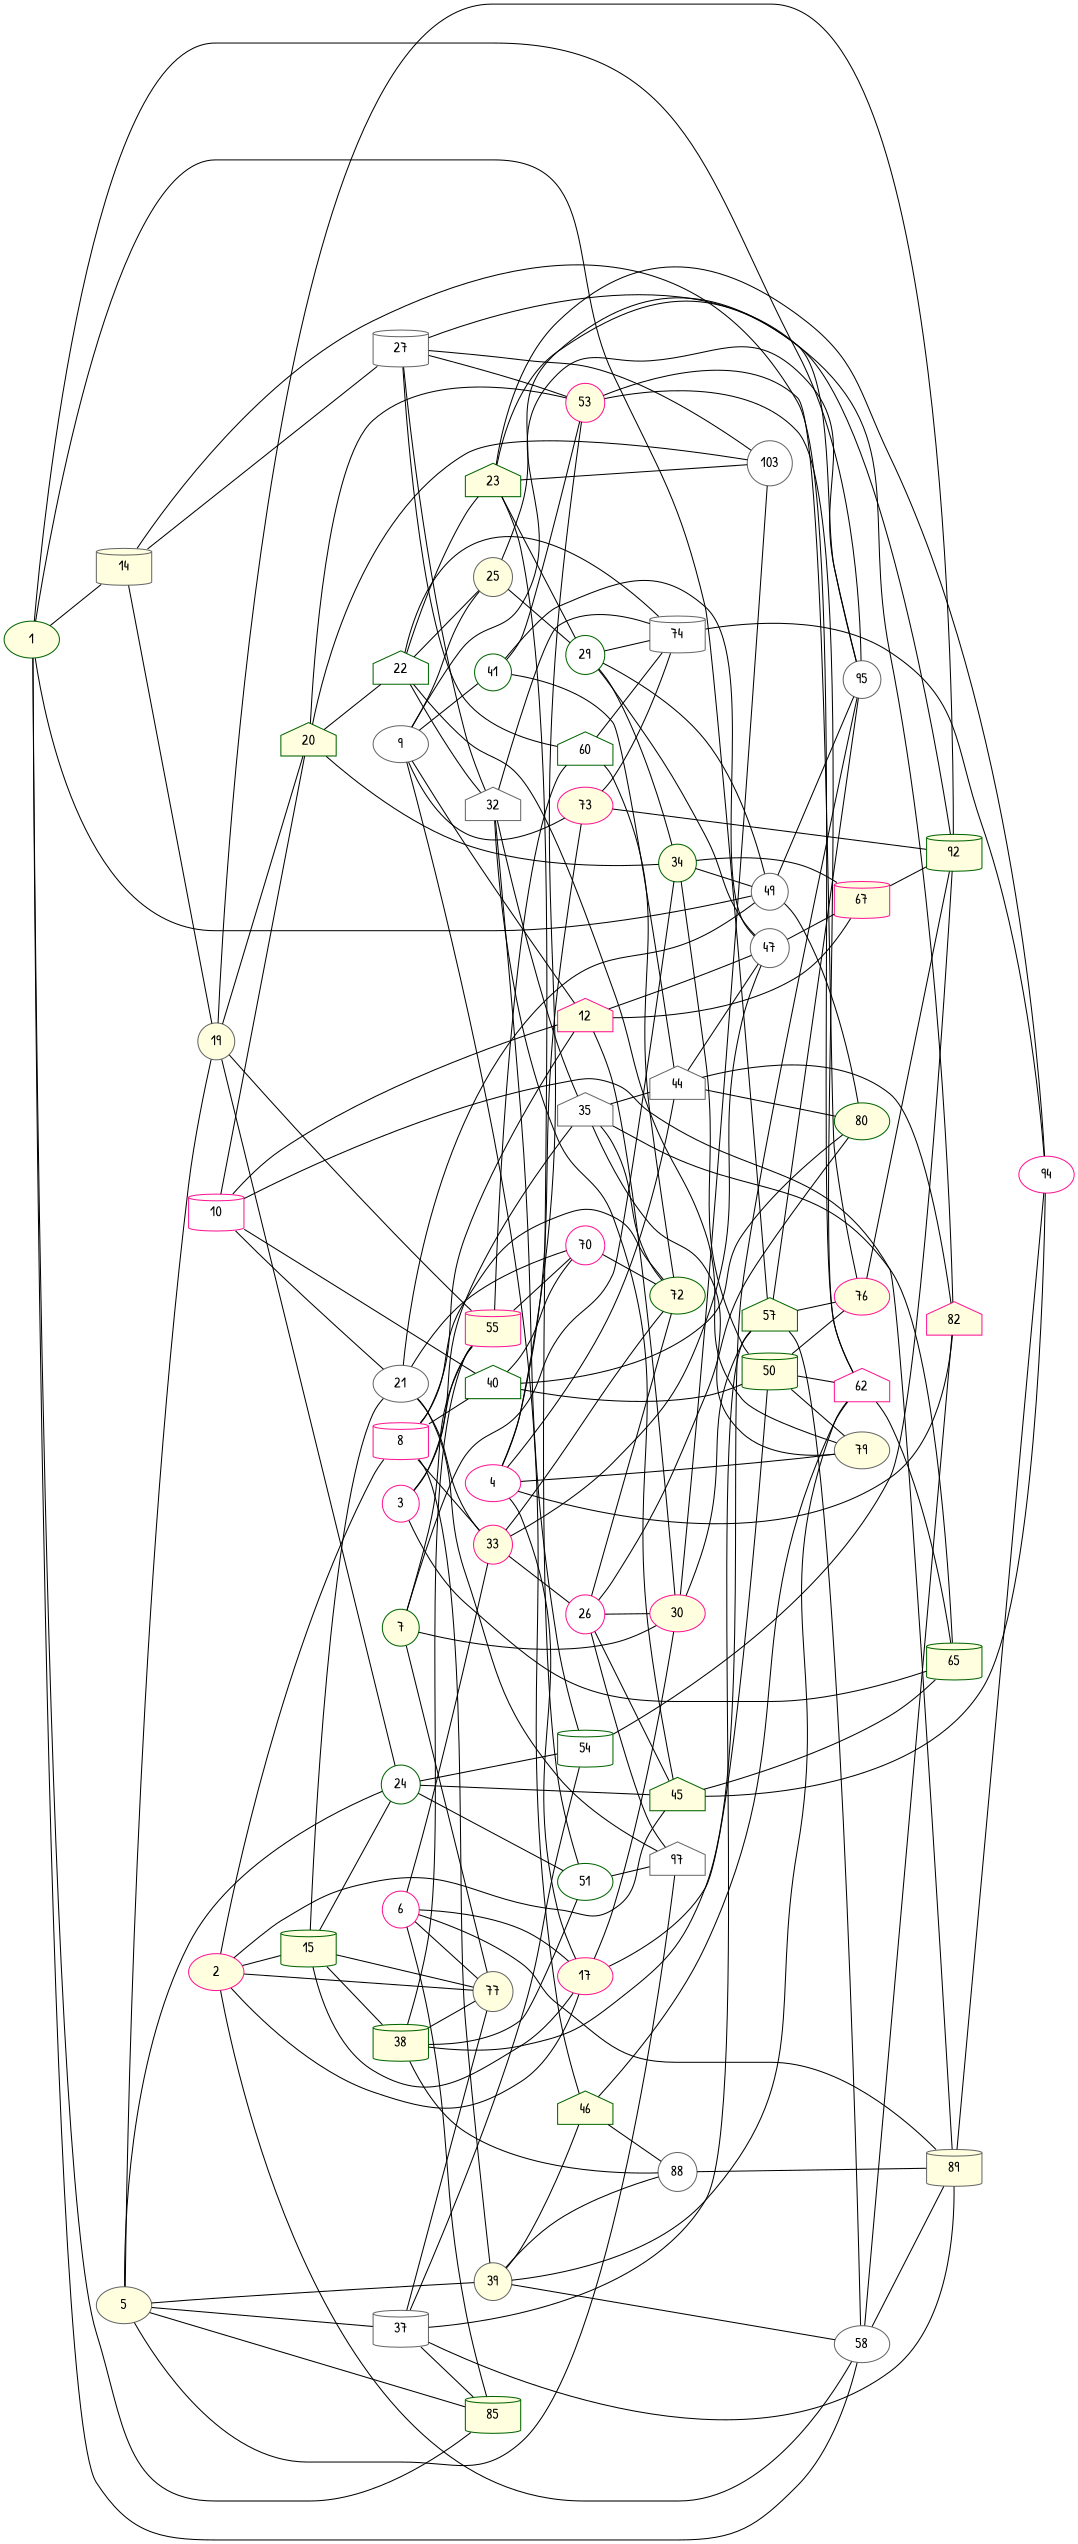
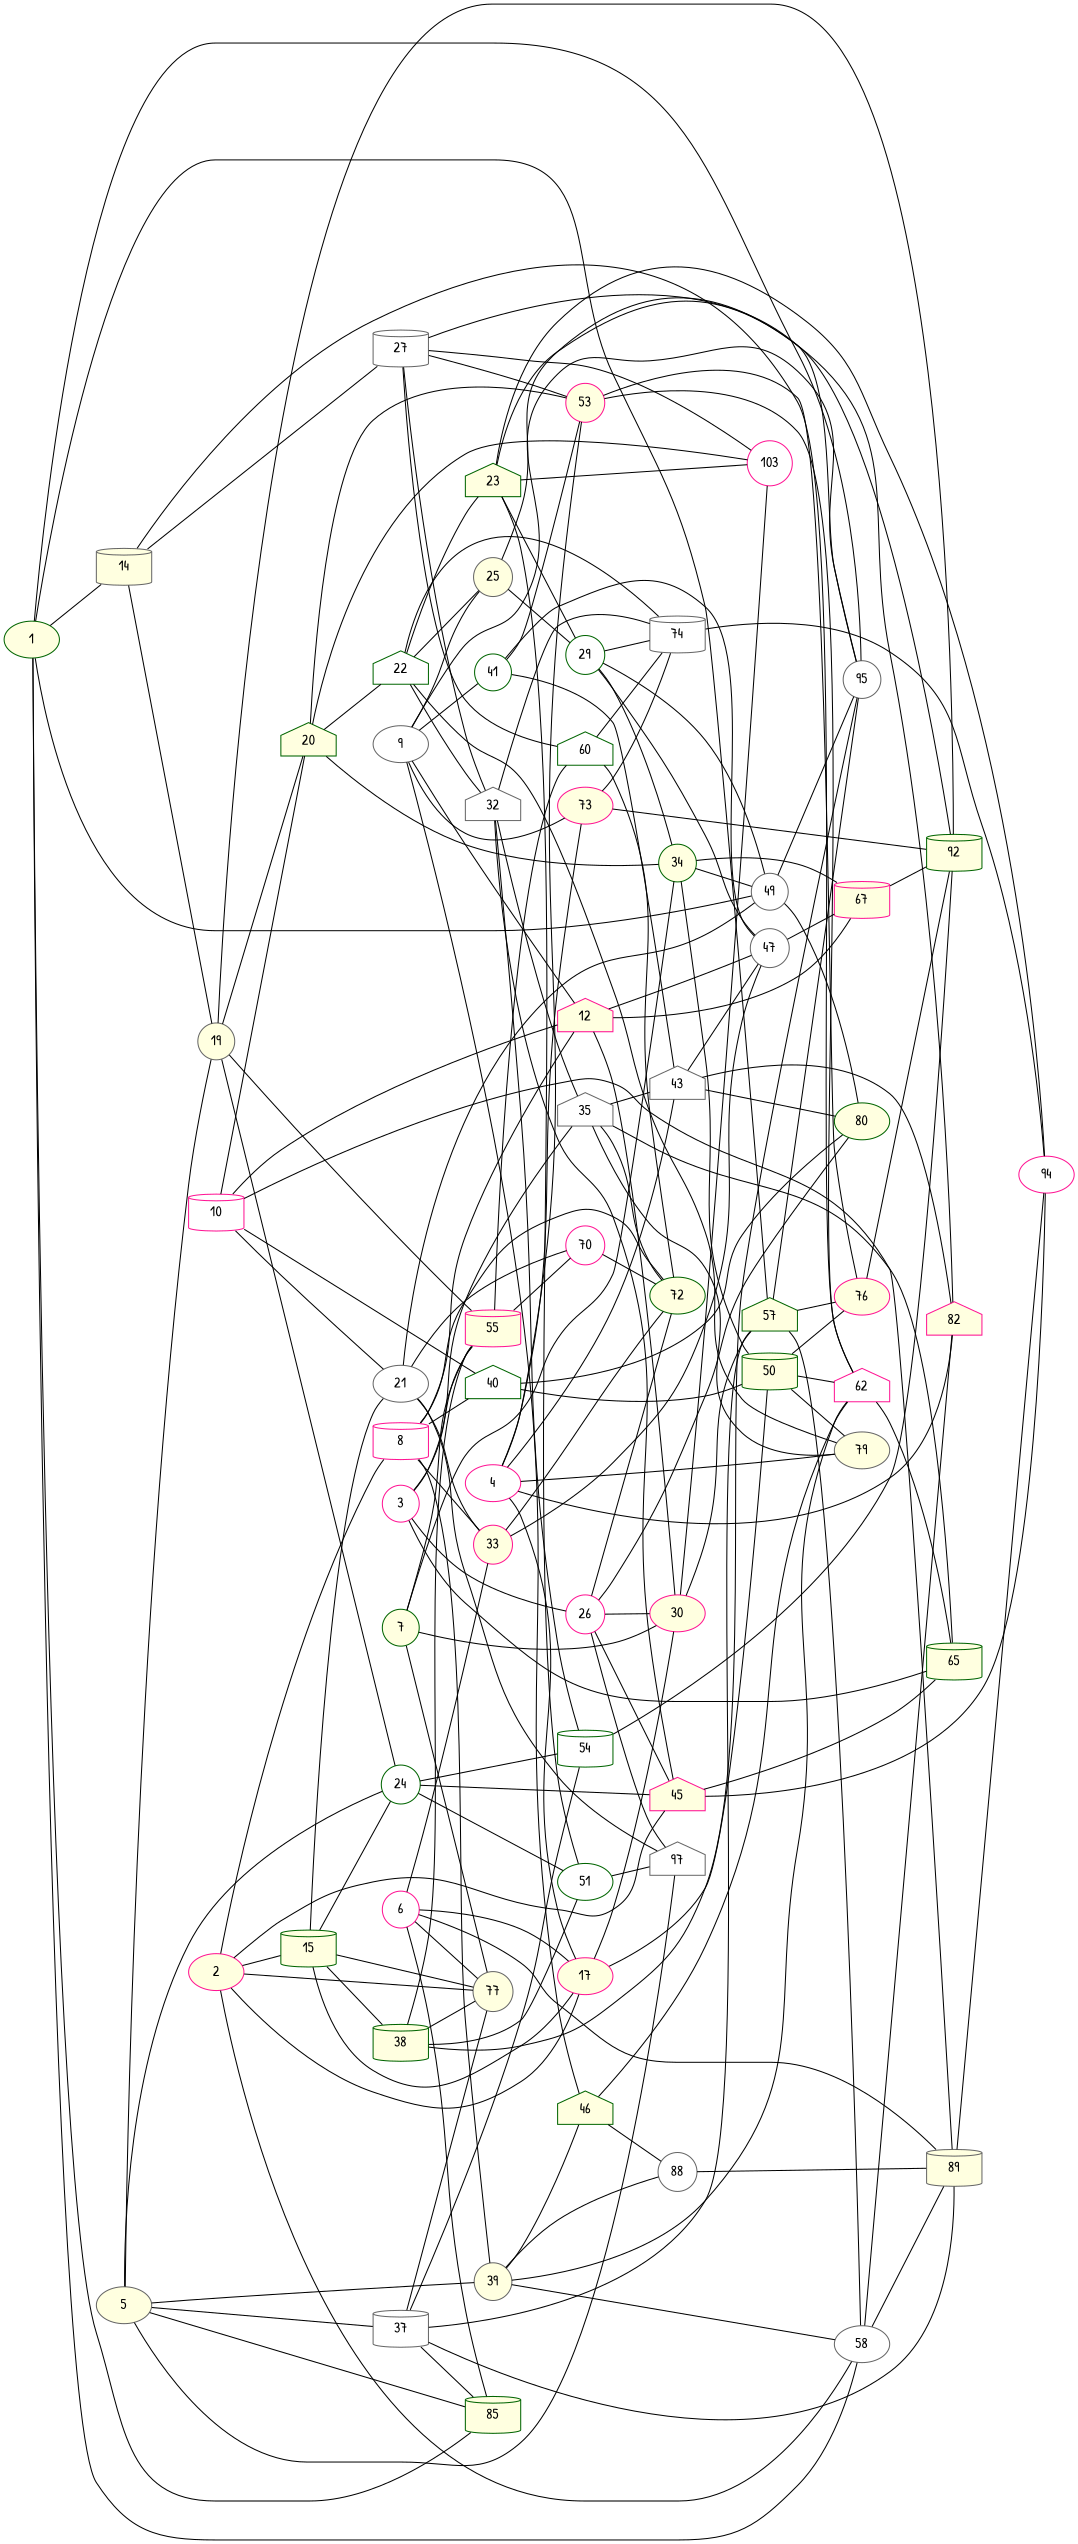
(770, 463) -> (770, 463)
(678, 1084) -> (678, 1084)
(552, 1289) -> none
(532, 1574) -> (475, 1579)
(678, 1796) -> (678, 1796)
(515, 2155) -> none
